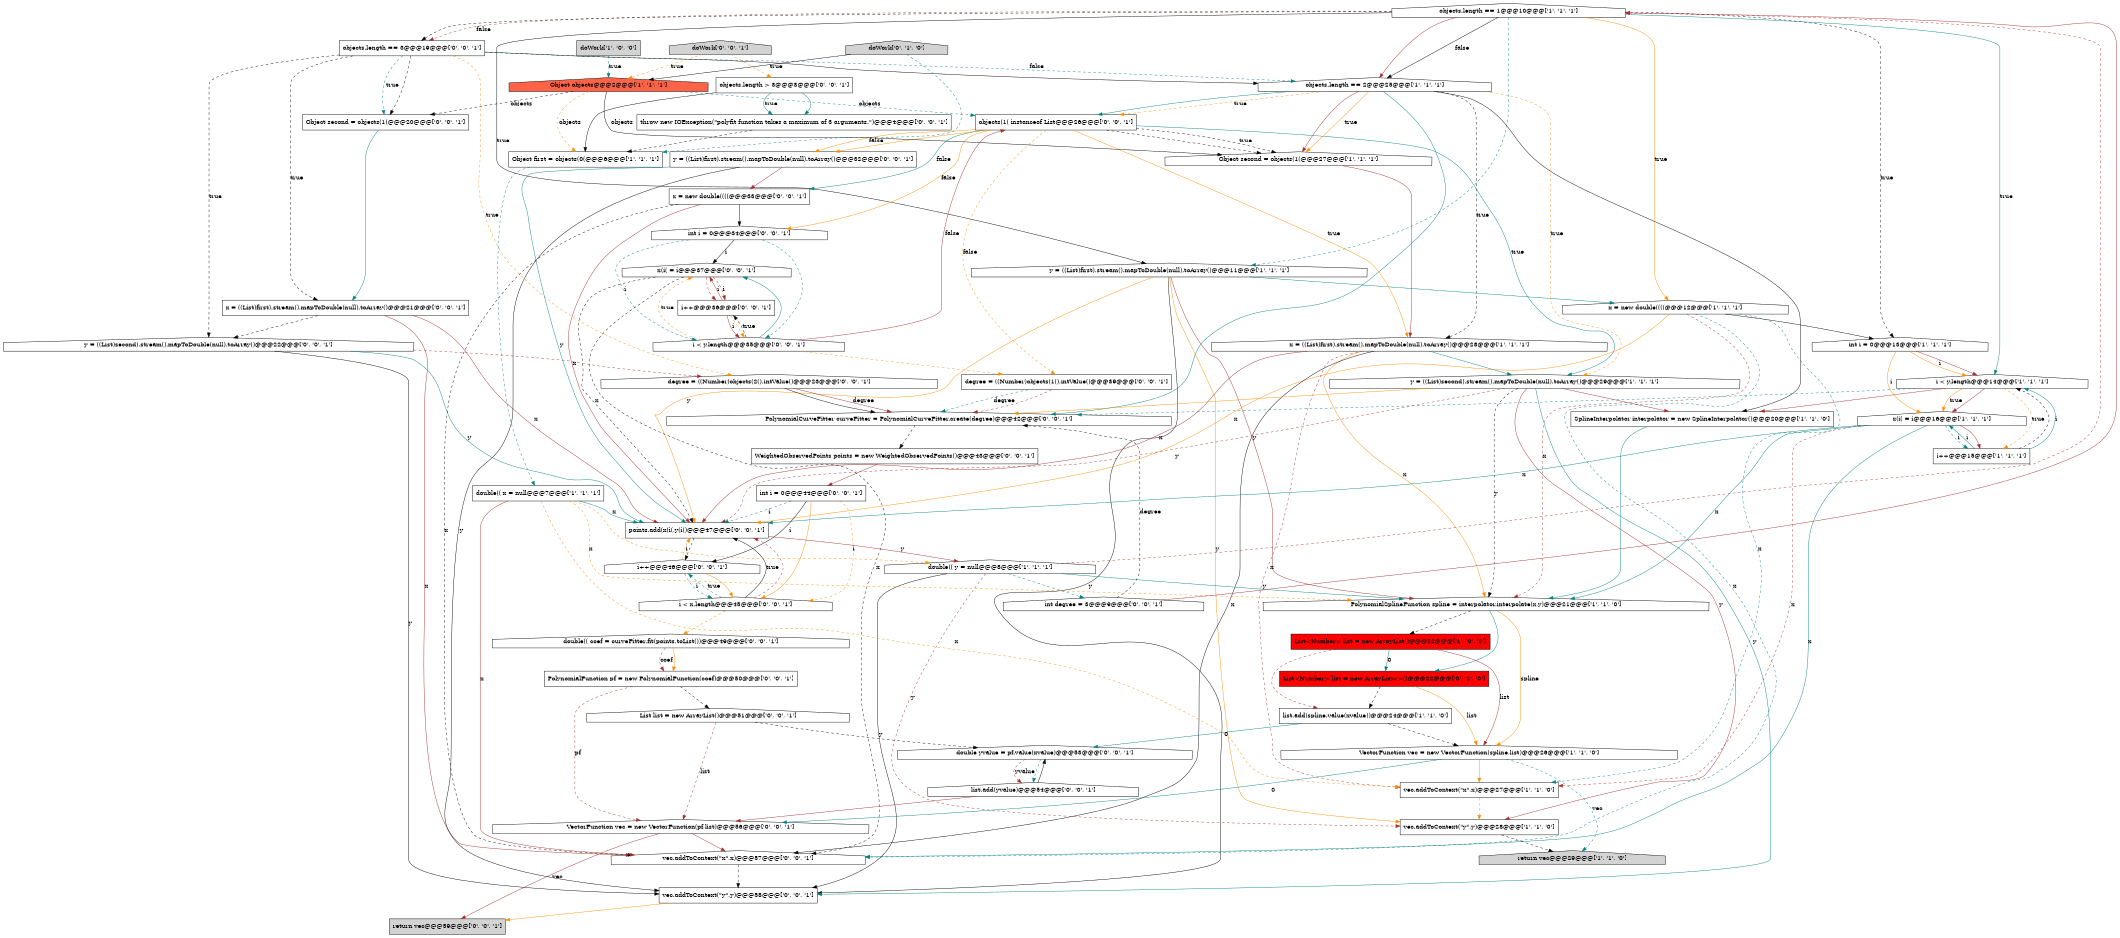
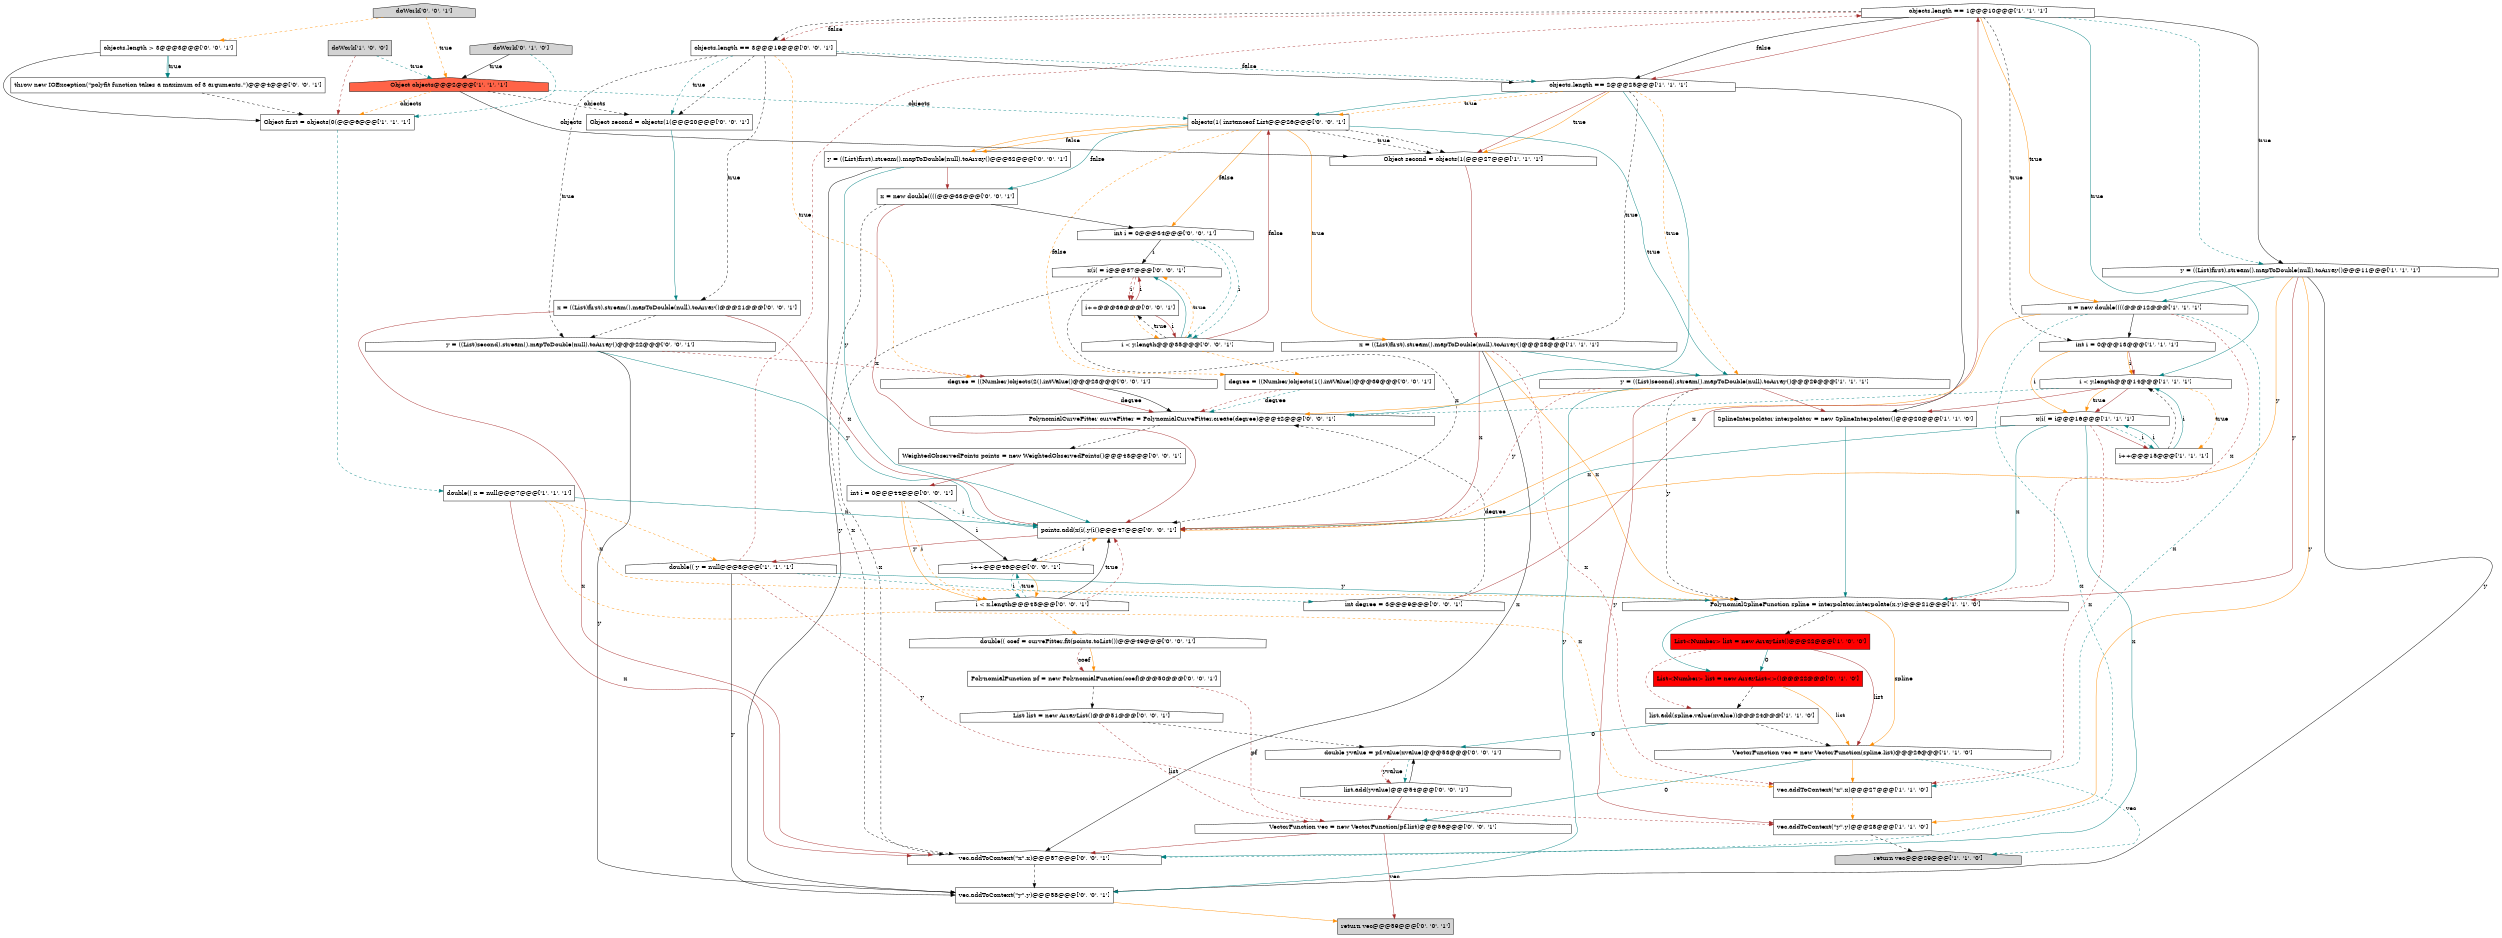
none -> (344, 82)
